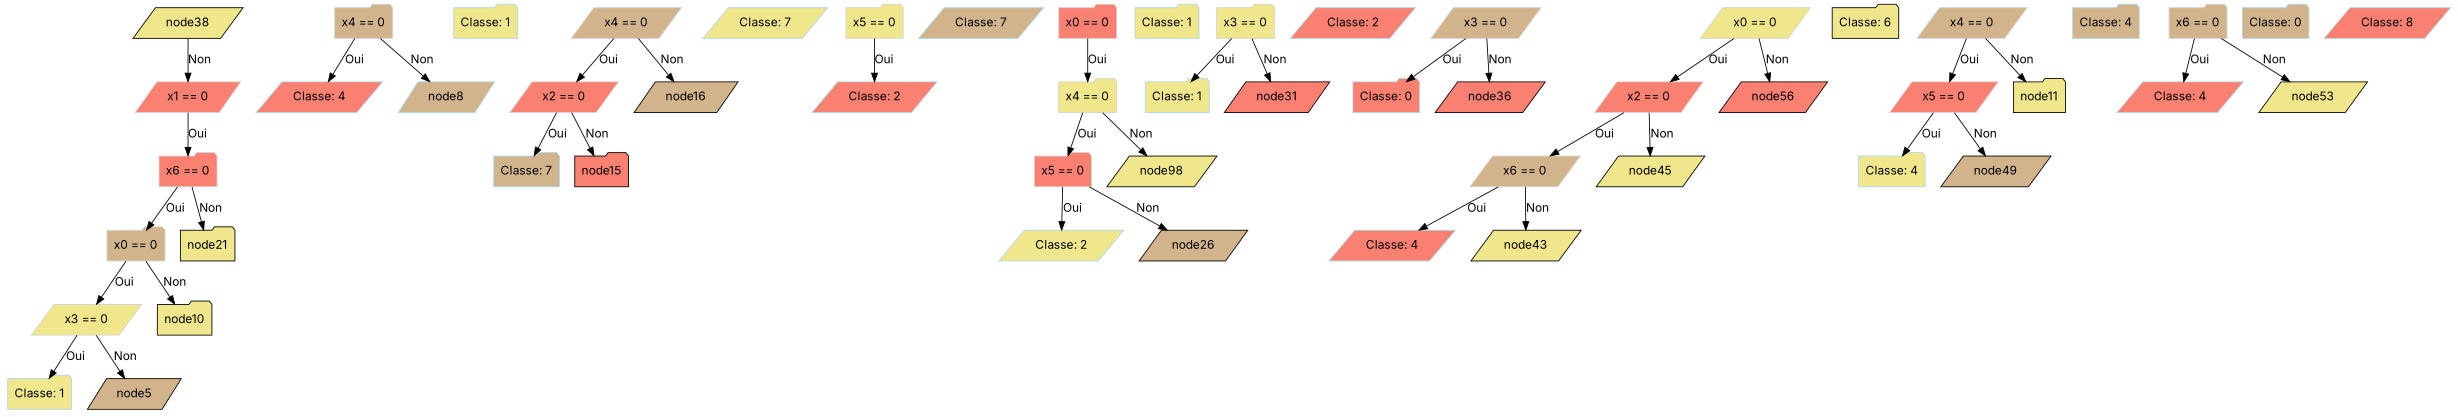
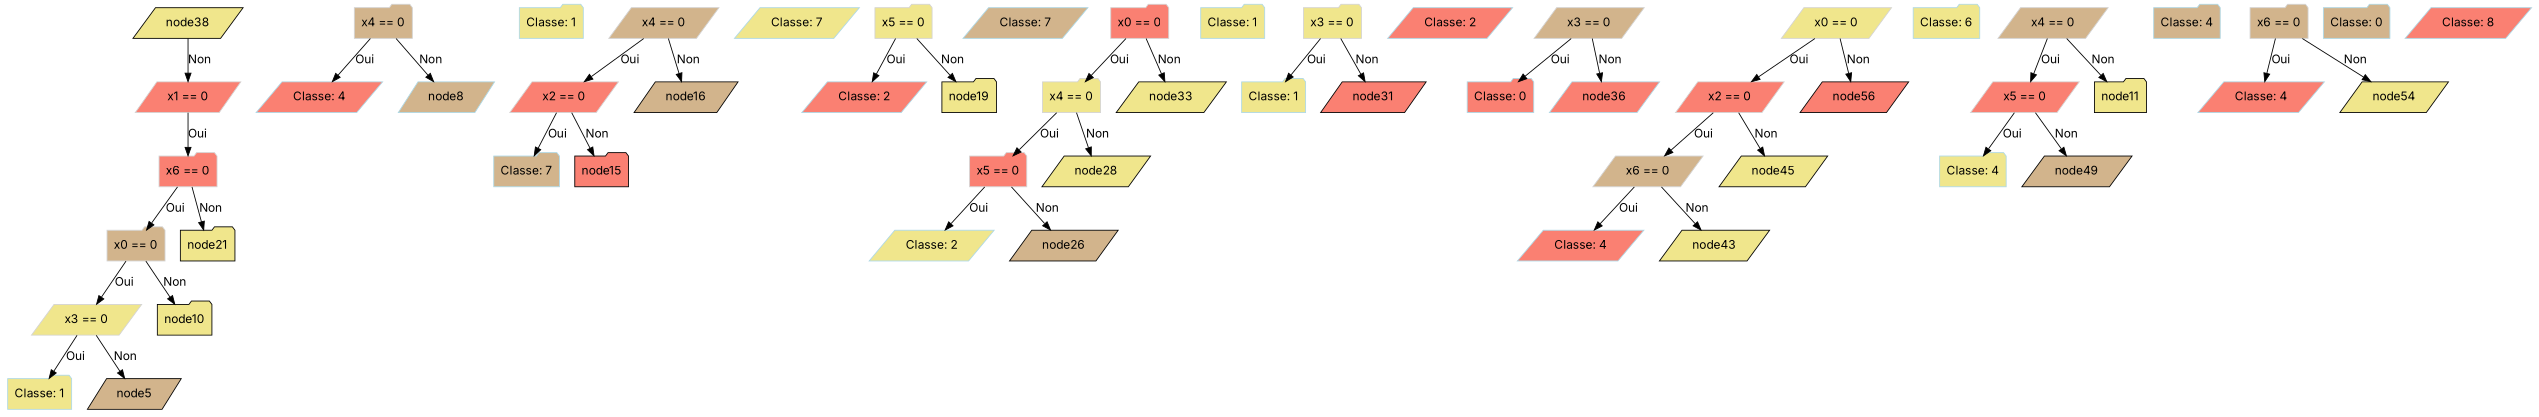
(1865, 23) -> (1946, 23)
none -> (969, 97)
none -> (1171, 97)
(1490, 97) -> (1605, 97)
(2313, 97) -> (2394, 97)
(1162, 171) -> (1096, 171)
